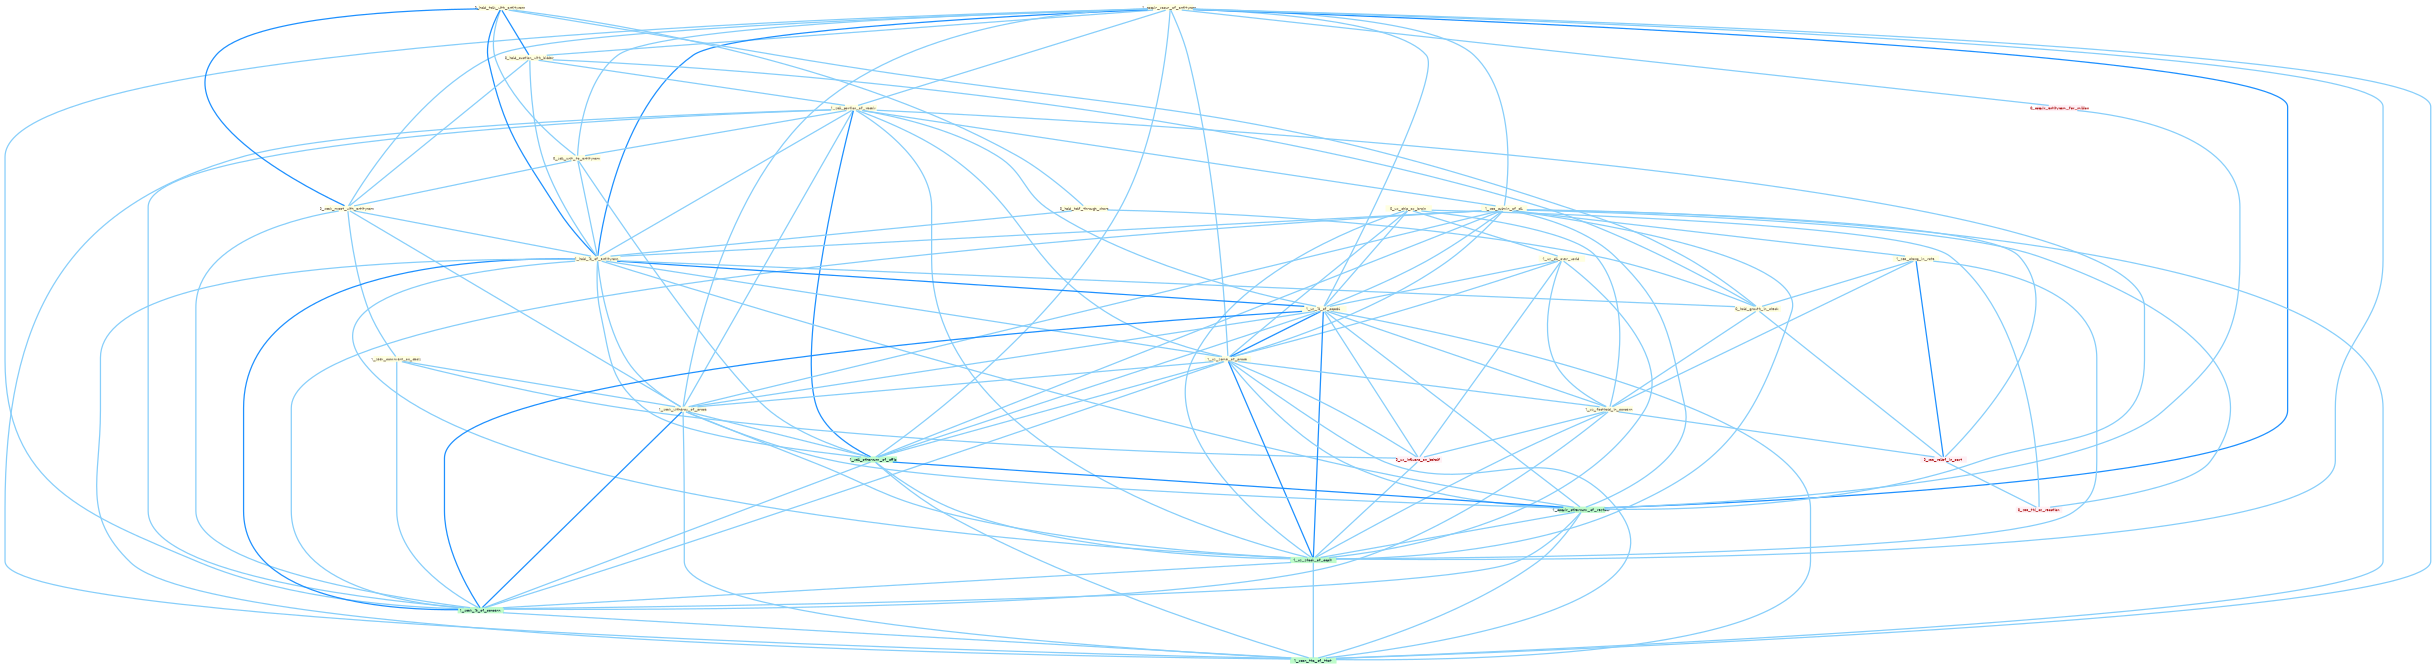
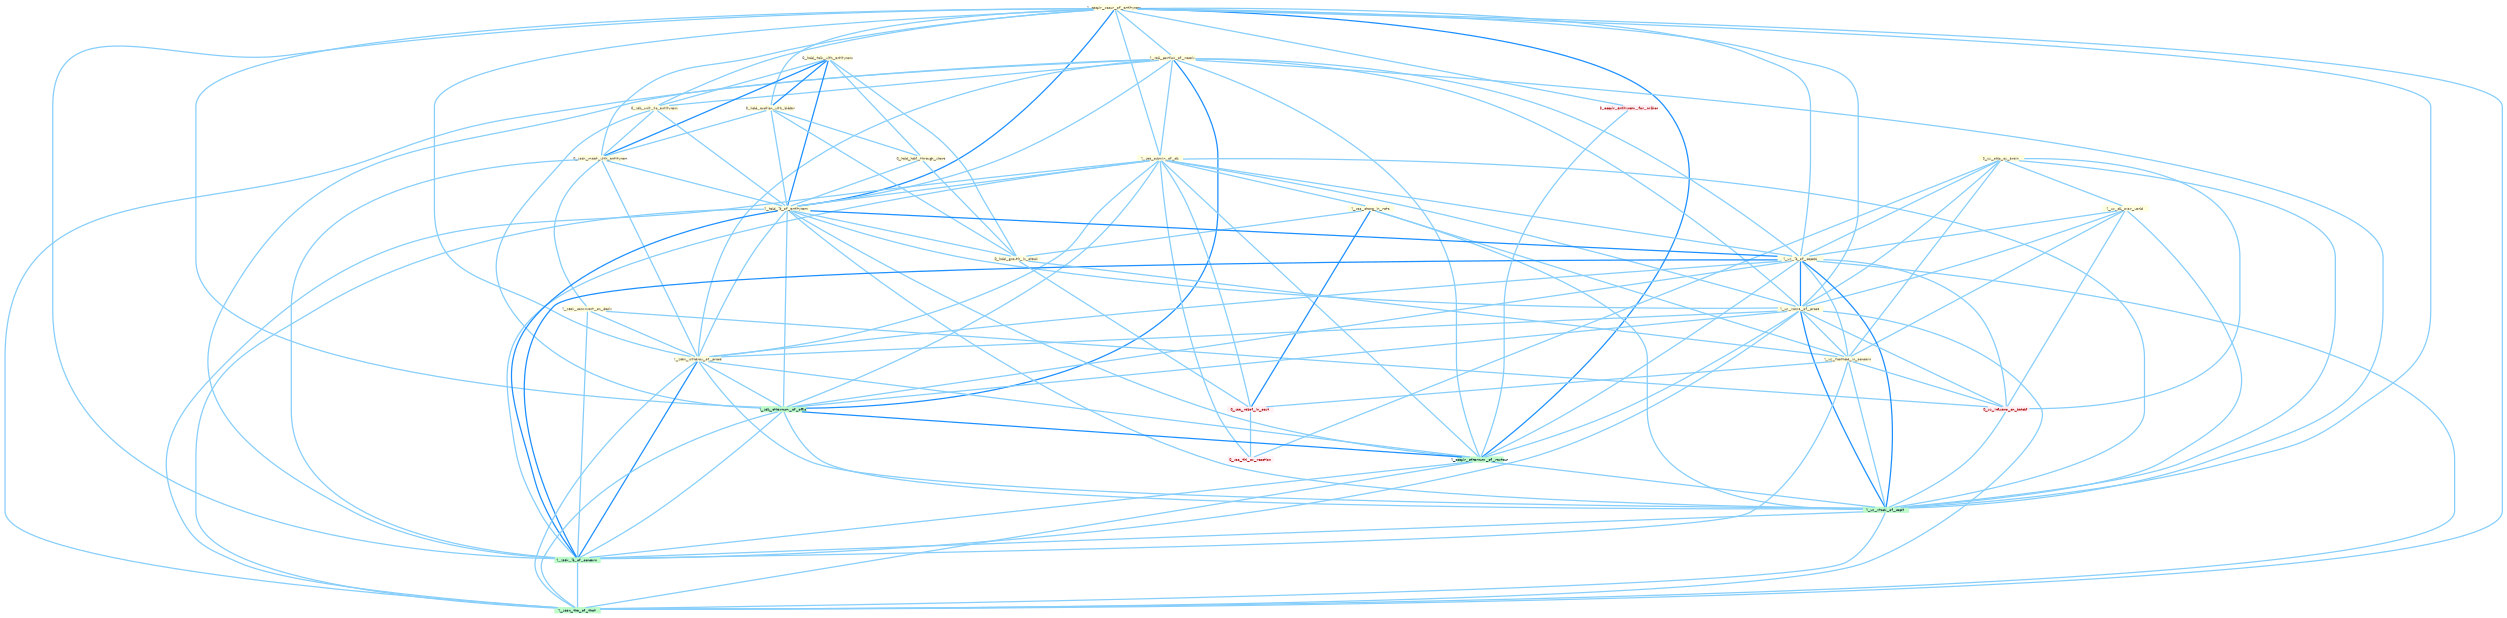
(692, 83) -> (843, 132)
none -> (2240, 281)
